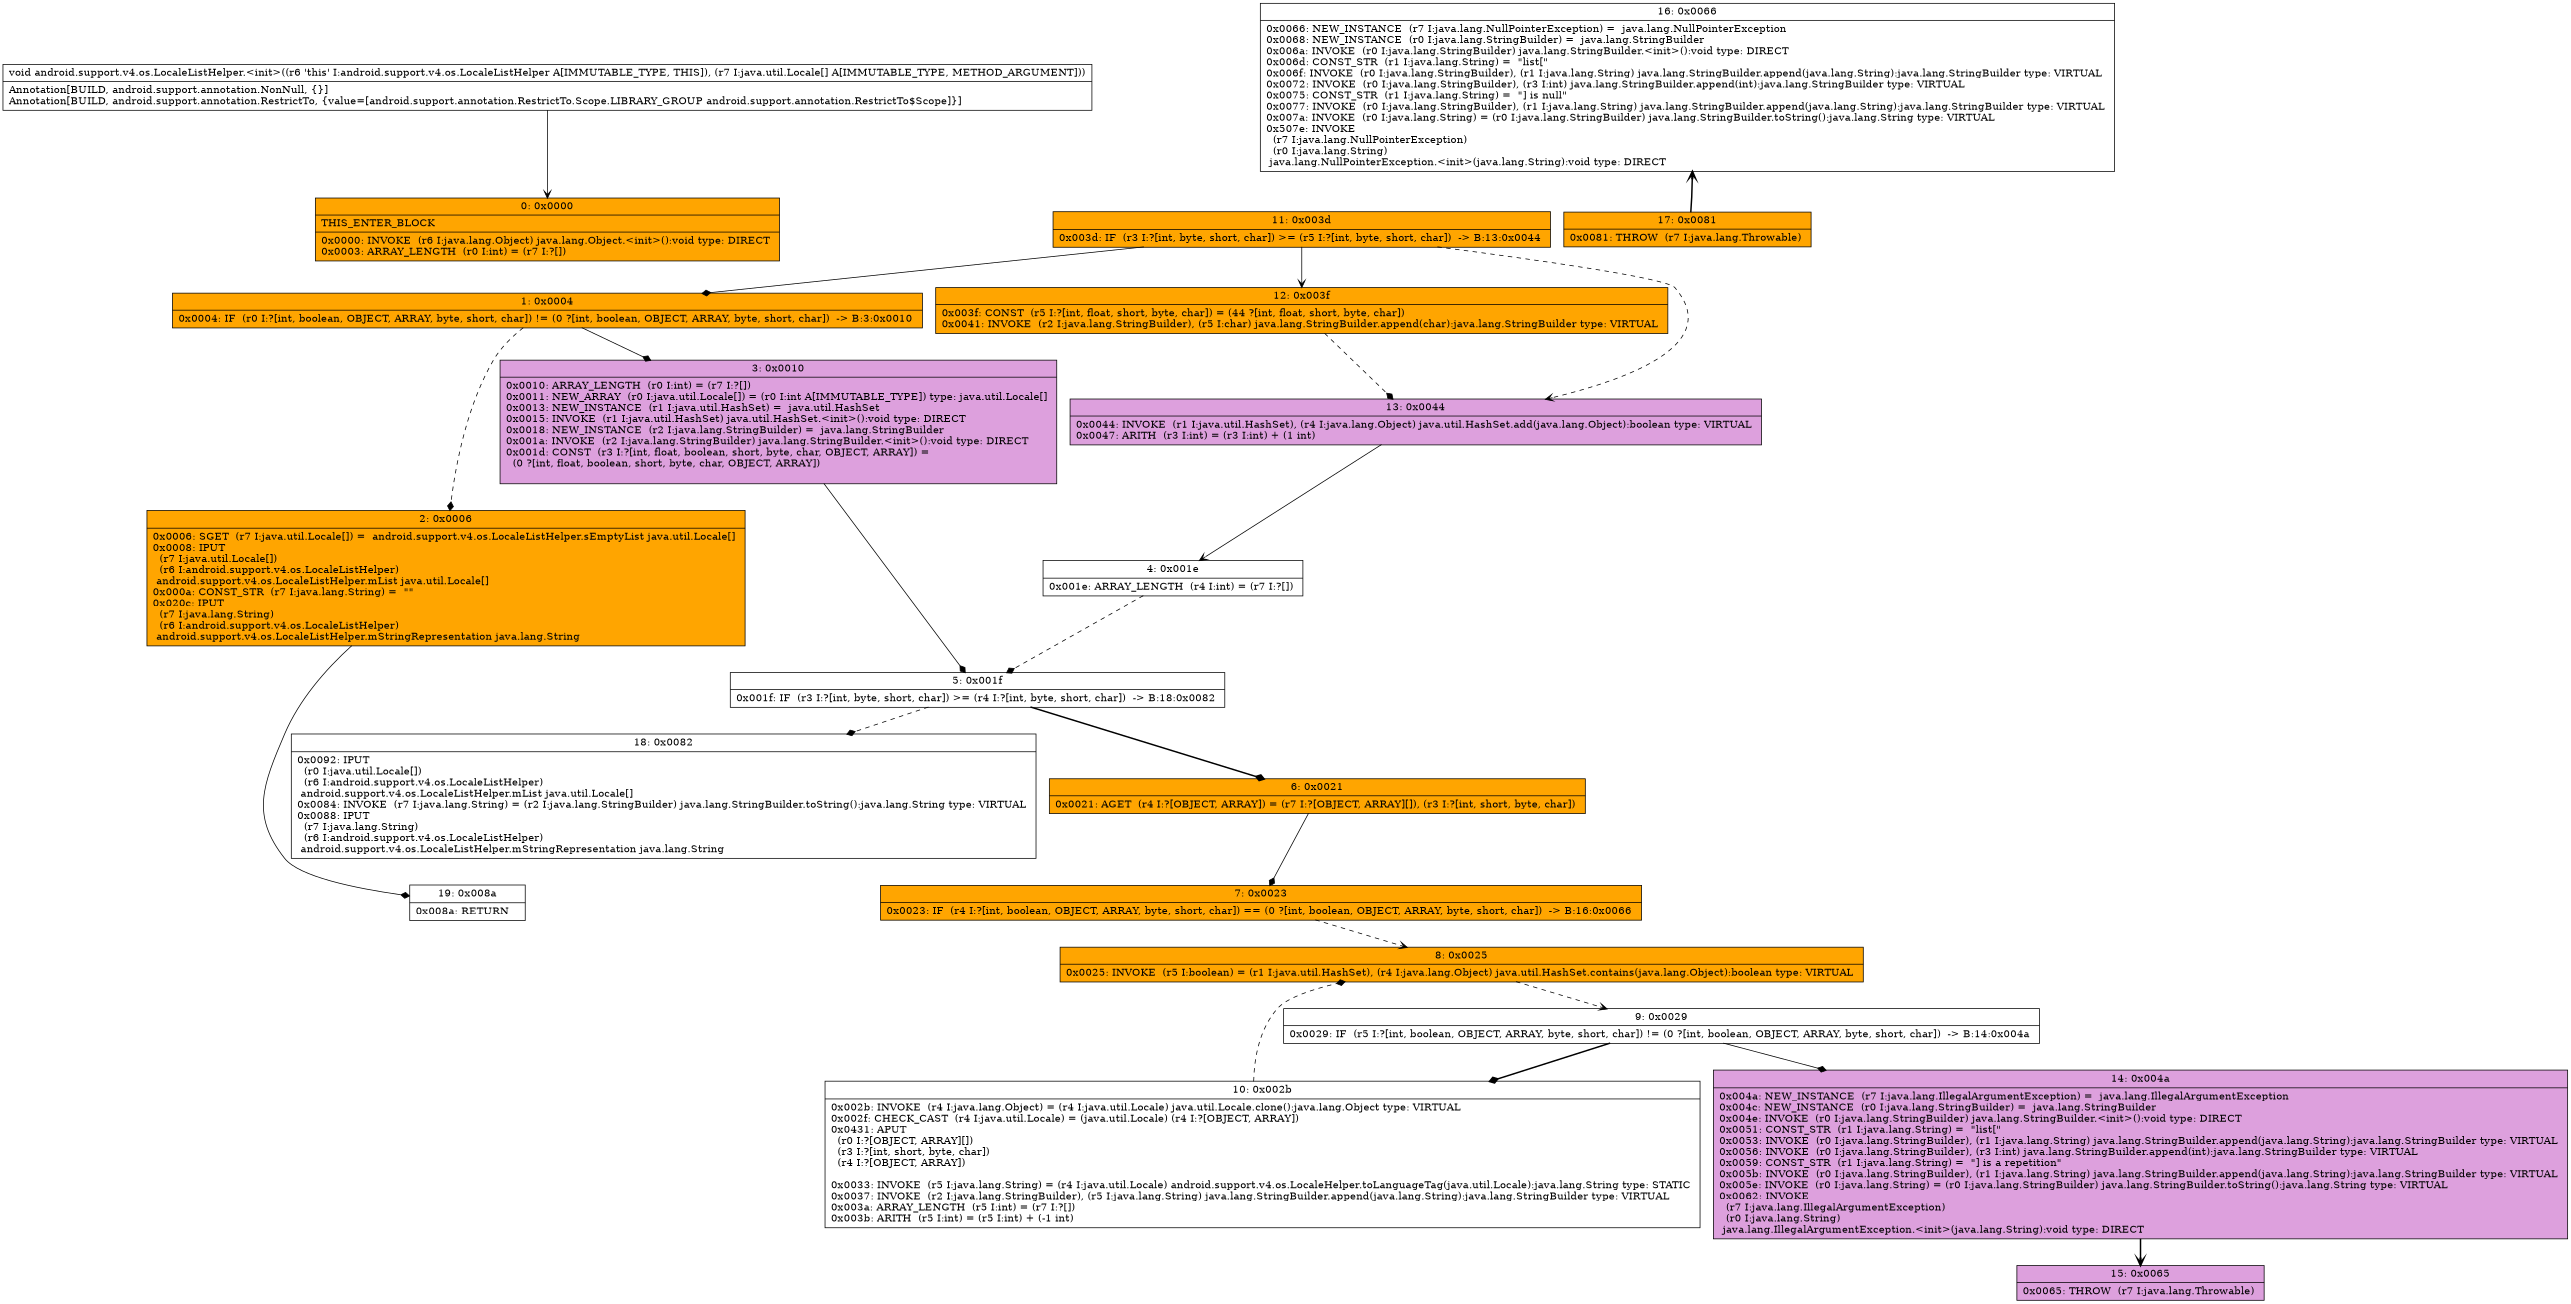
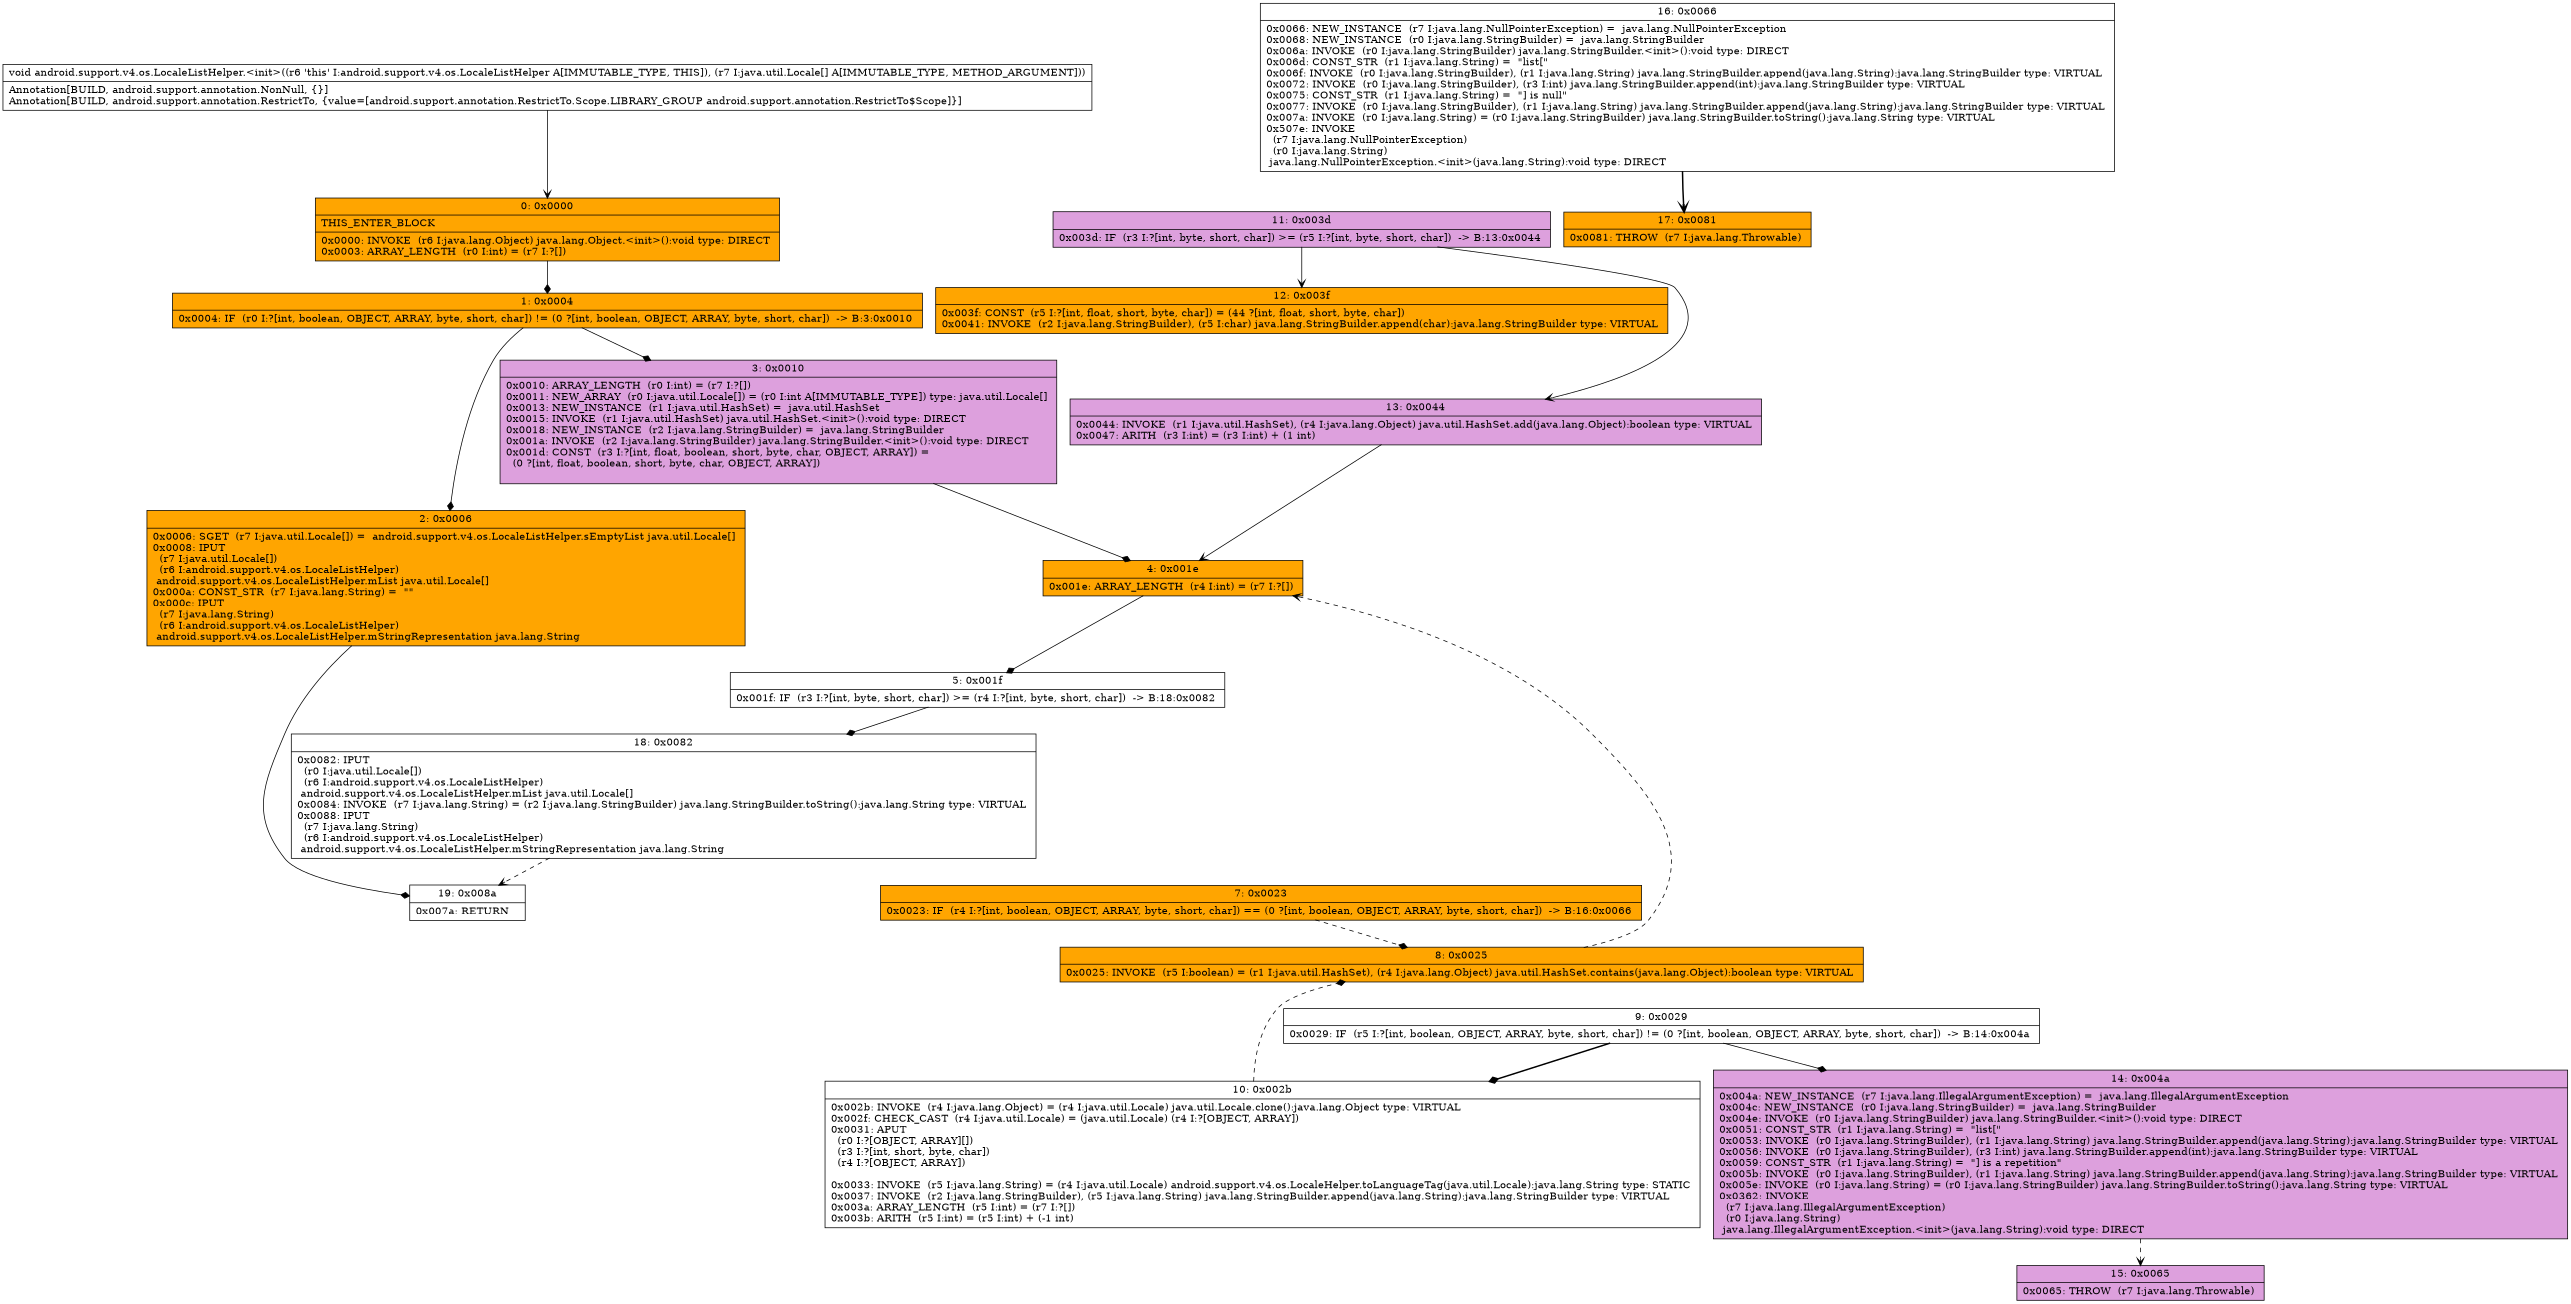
(1692, 196) -> (1683, 188)
(1302, 229) -> (1302, 229)
(927, 270) -> (547, 273)
(1655, 281) -> (1655, 281)
(1356, 363) -> none
(472, 408) -> (472, 408)
(892, 575) -> (1028, 520)
(1173, 578) -> (1173, 578)
(192, 603) -> (192, 603)
(1079, 632) -> (1079, 632)
(892, 719) -> (892, 719)
(337, 760) -> (337, 760)
(1317, 796) -> none
none -> (527, 870)
(467, 911) -> (467, 911)
(1358, 933) -> (1358, 933)
(1558, 994) -> (1578, 722)
(872, 1130) -> (872, 1130)
(1768, 1196) -> (1768, 1196)
(2141, 1249) -> (2141, 1249)
